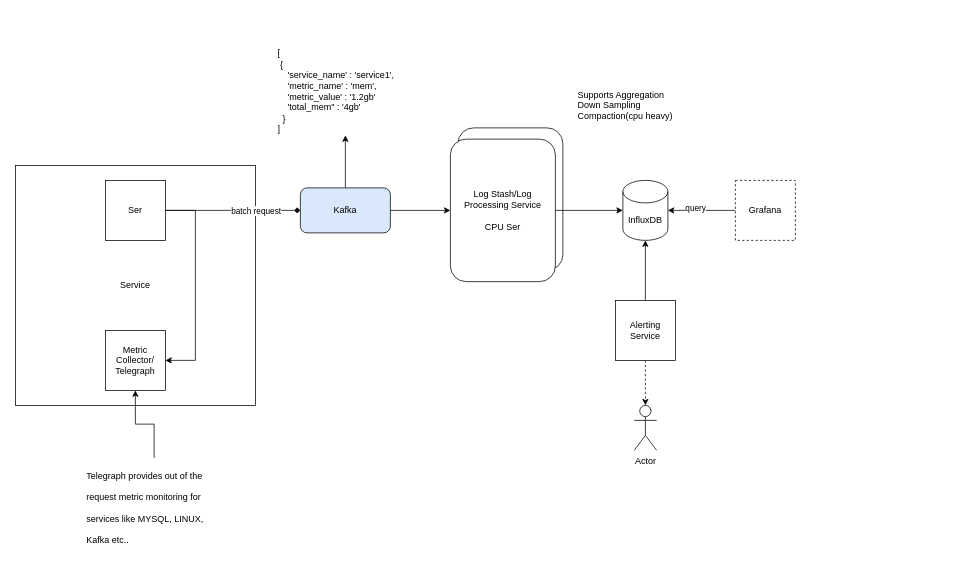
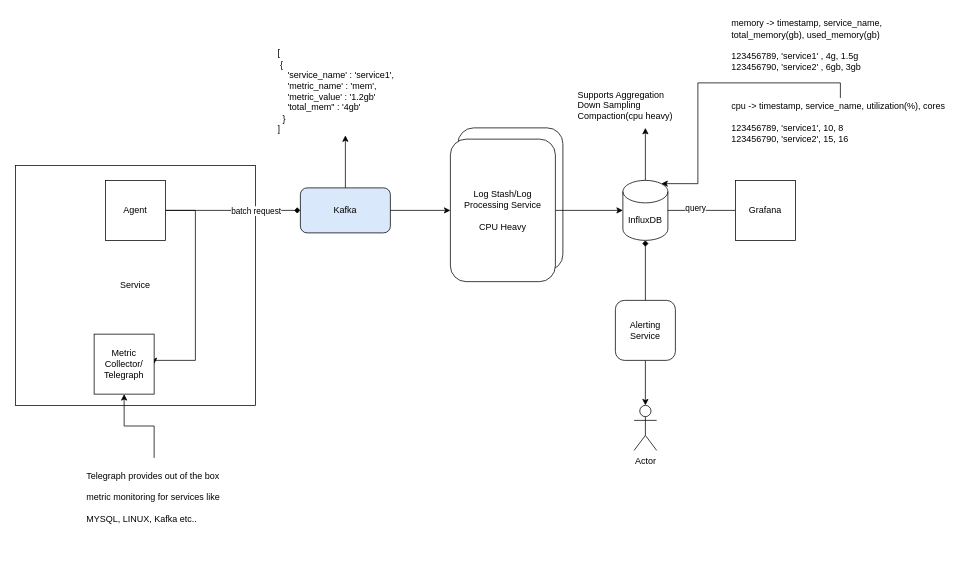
none -> (840, 45)
none -> (840, 128)
none -> (645, 157)
none -> (684, 184)
(135, 210) -> (135, 210)
(503, 210) -> (503, 210)
(674, 210) -> (672, 210)
(765, 210) -> (765, 210)
(645, 247) -> (645, 247)
(645, 330) -> (645, 330)
(135, 360) -> (124, 364)
(645, 380) -> (645, 380)
(155, 472) -> (155, 472)
